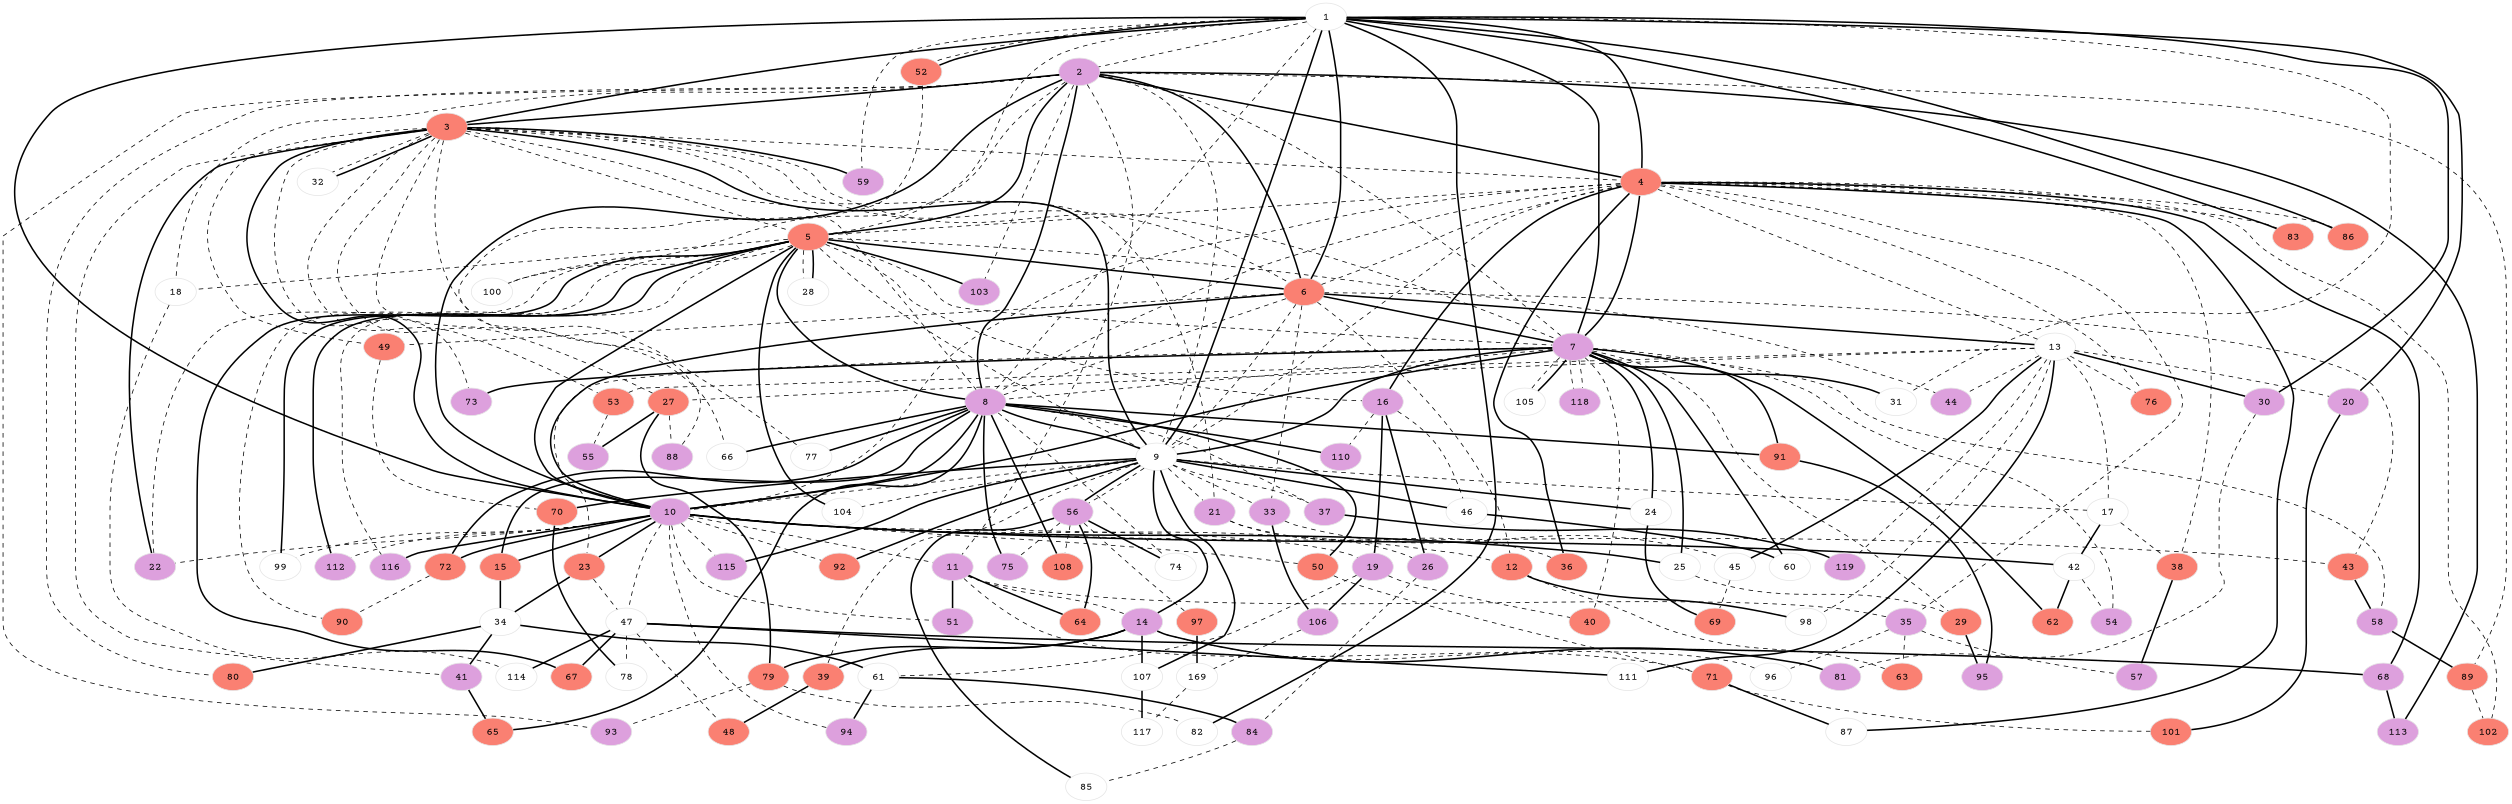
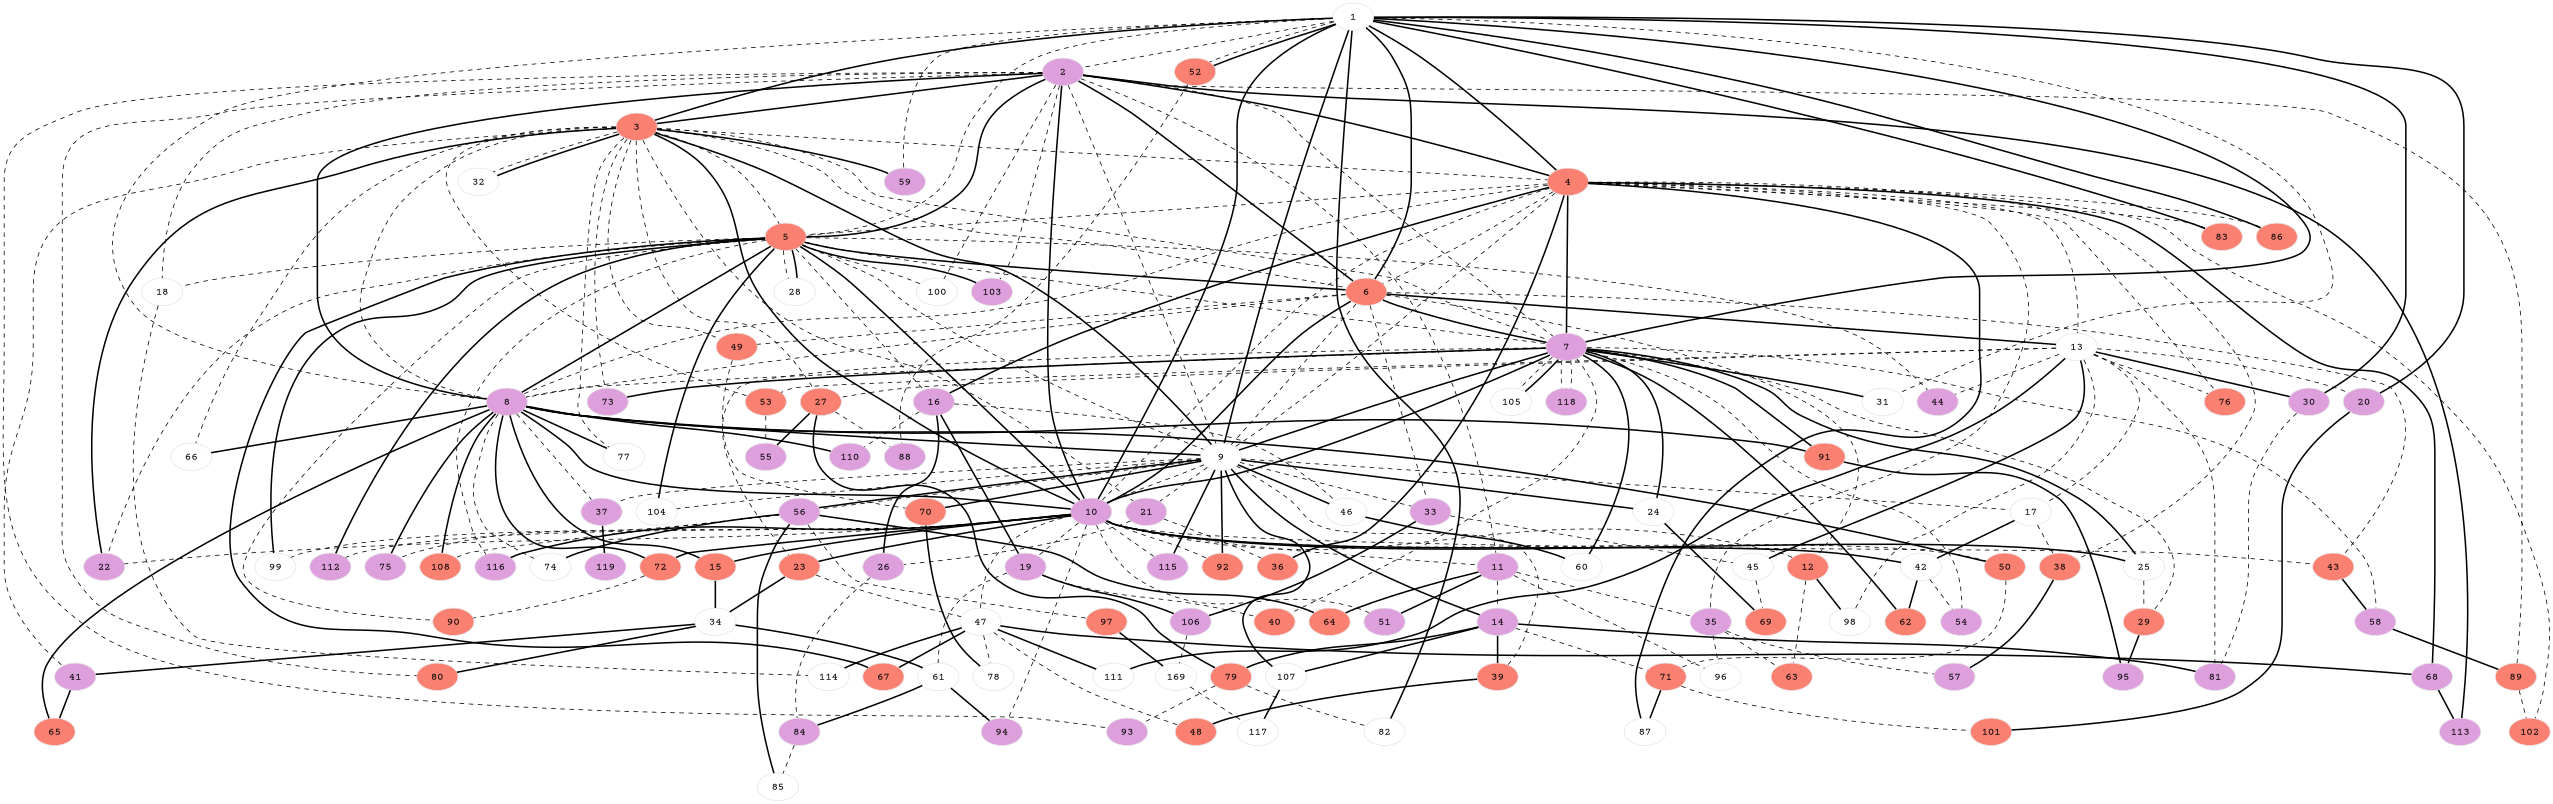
(1962, 458) -> (2212, 483)
